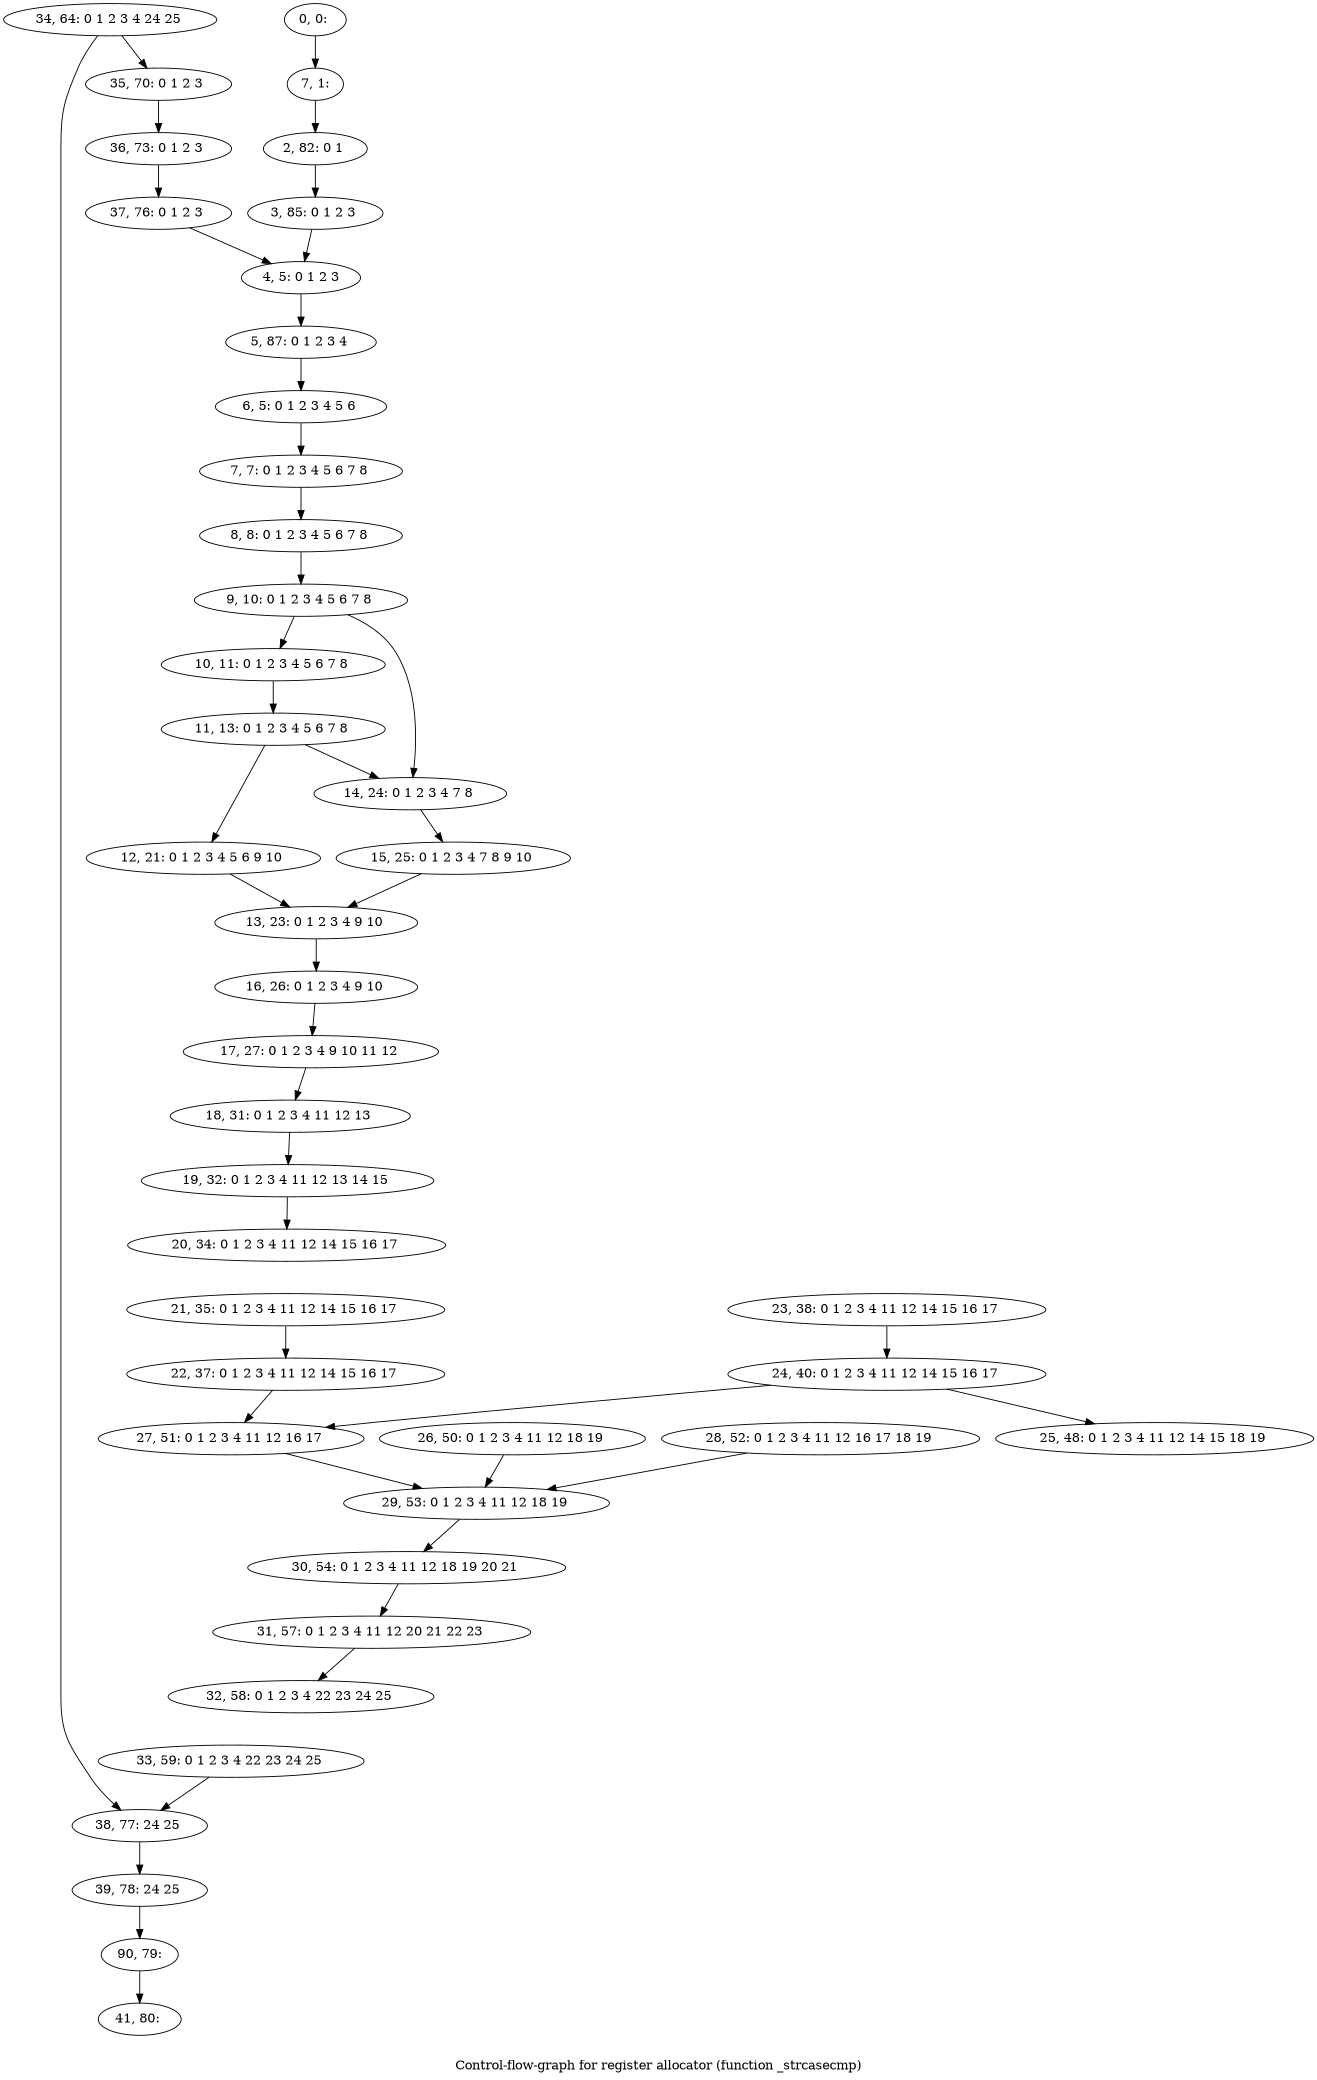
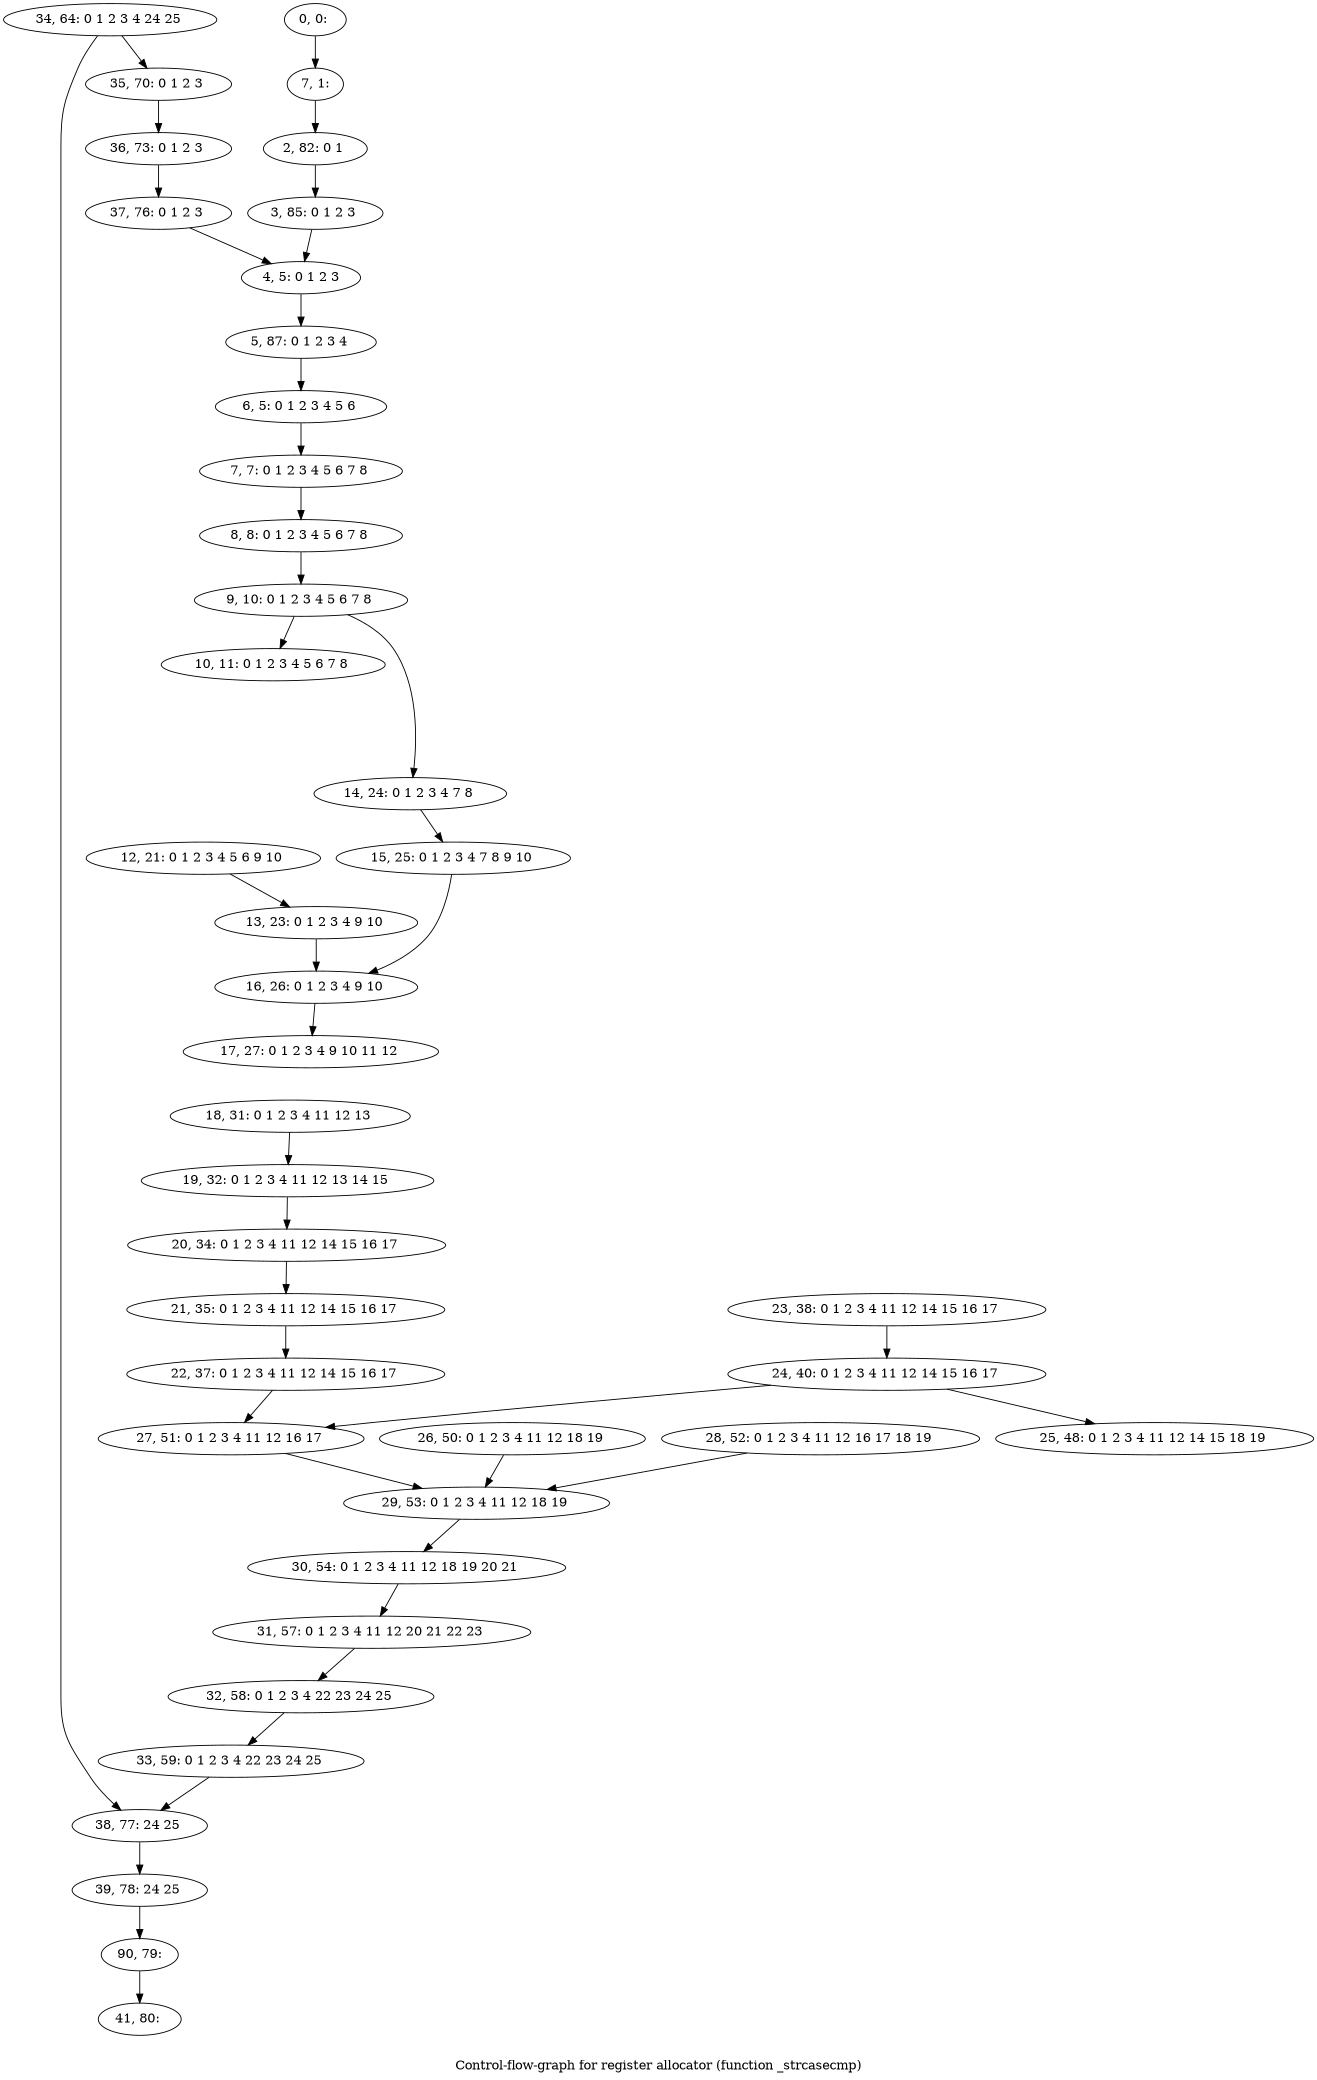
(273, 729) -> none
(389, 889) -> (429, 934)
(302, 1080) -> none
none -> (286, 1273)
none -> (269, 1726)
